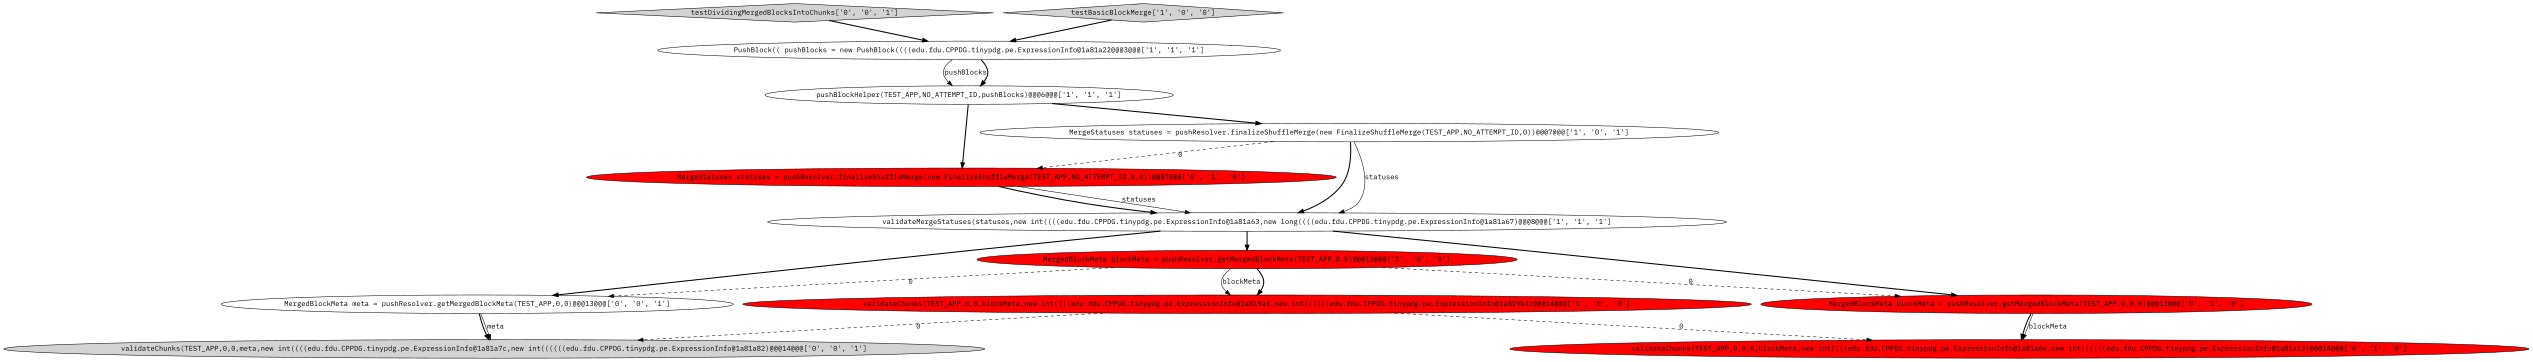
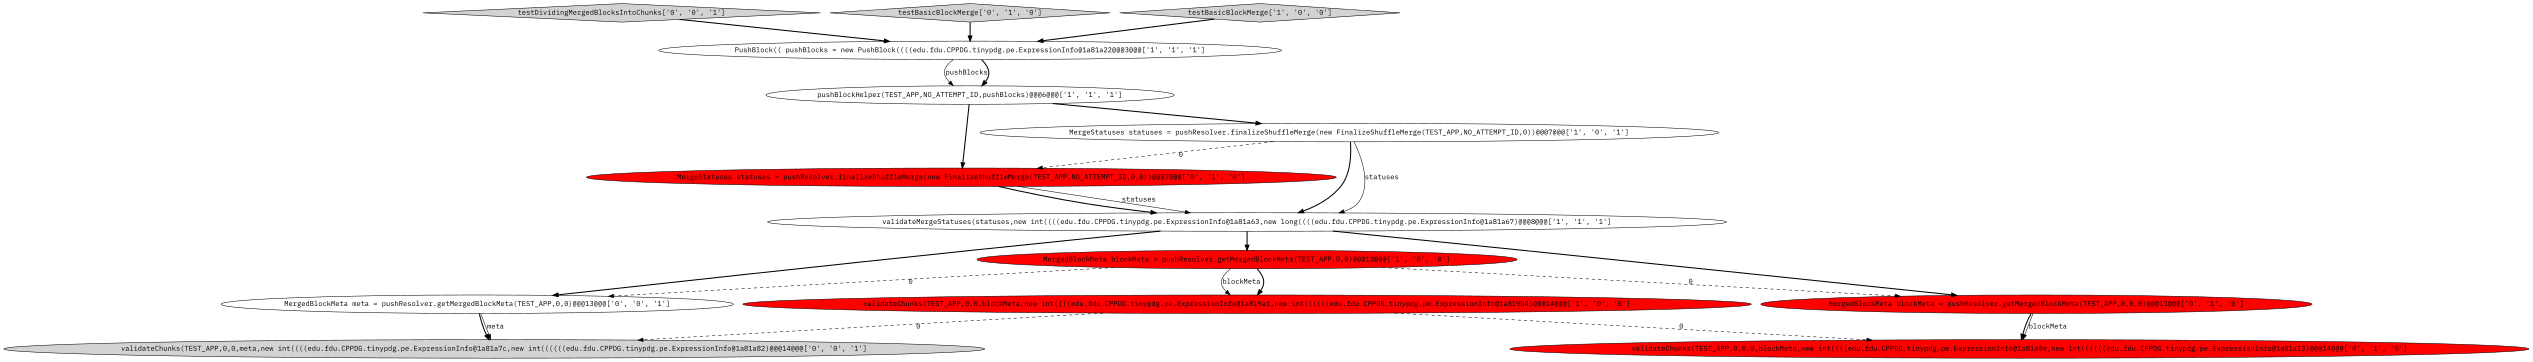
none -> (970, 13)
